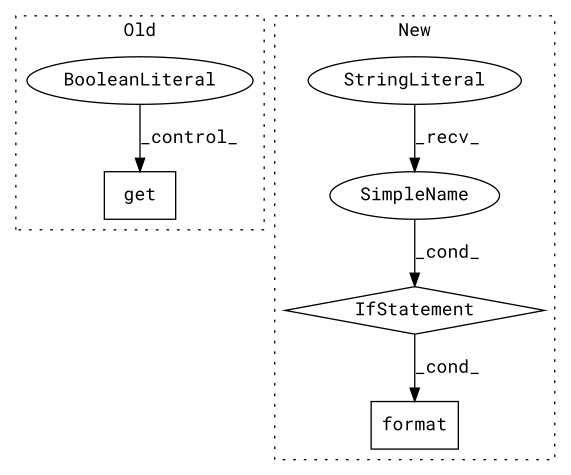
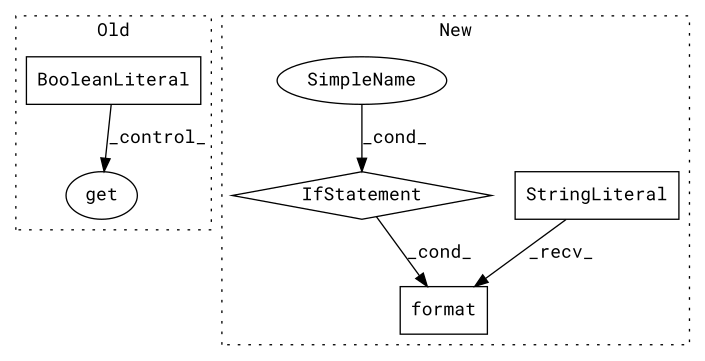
(140, 81) -> (114, 81)
(415, 81) -> (597, 195)
(415, 131) -> (526, 249)
(140, 195) -> (102, 195)
